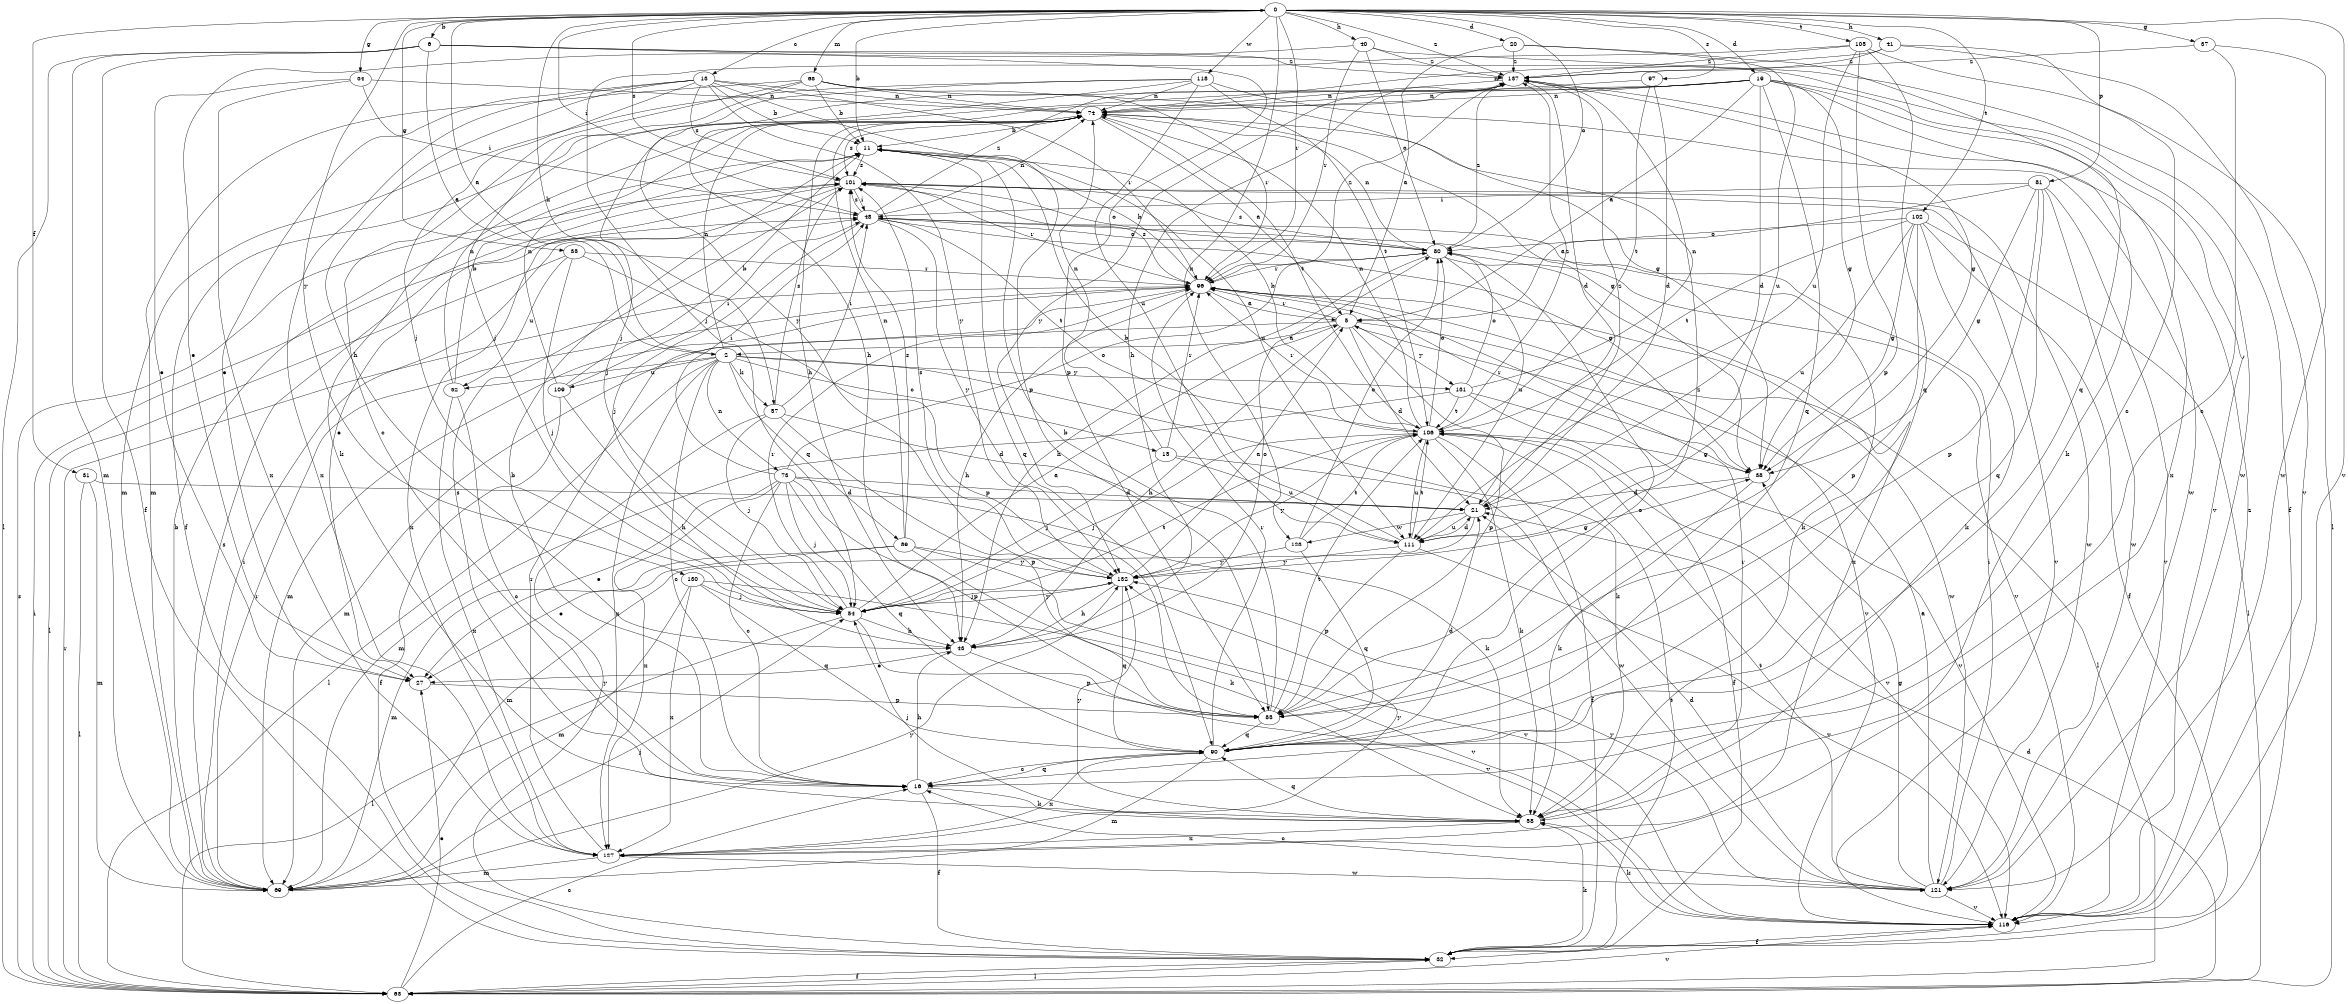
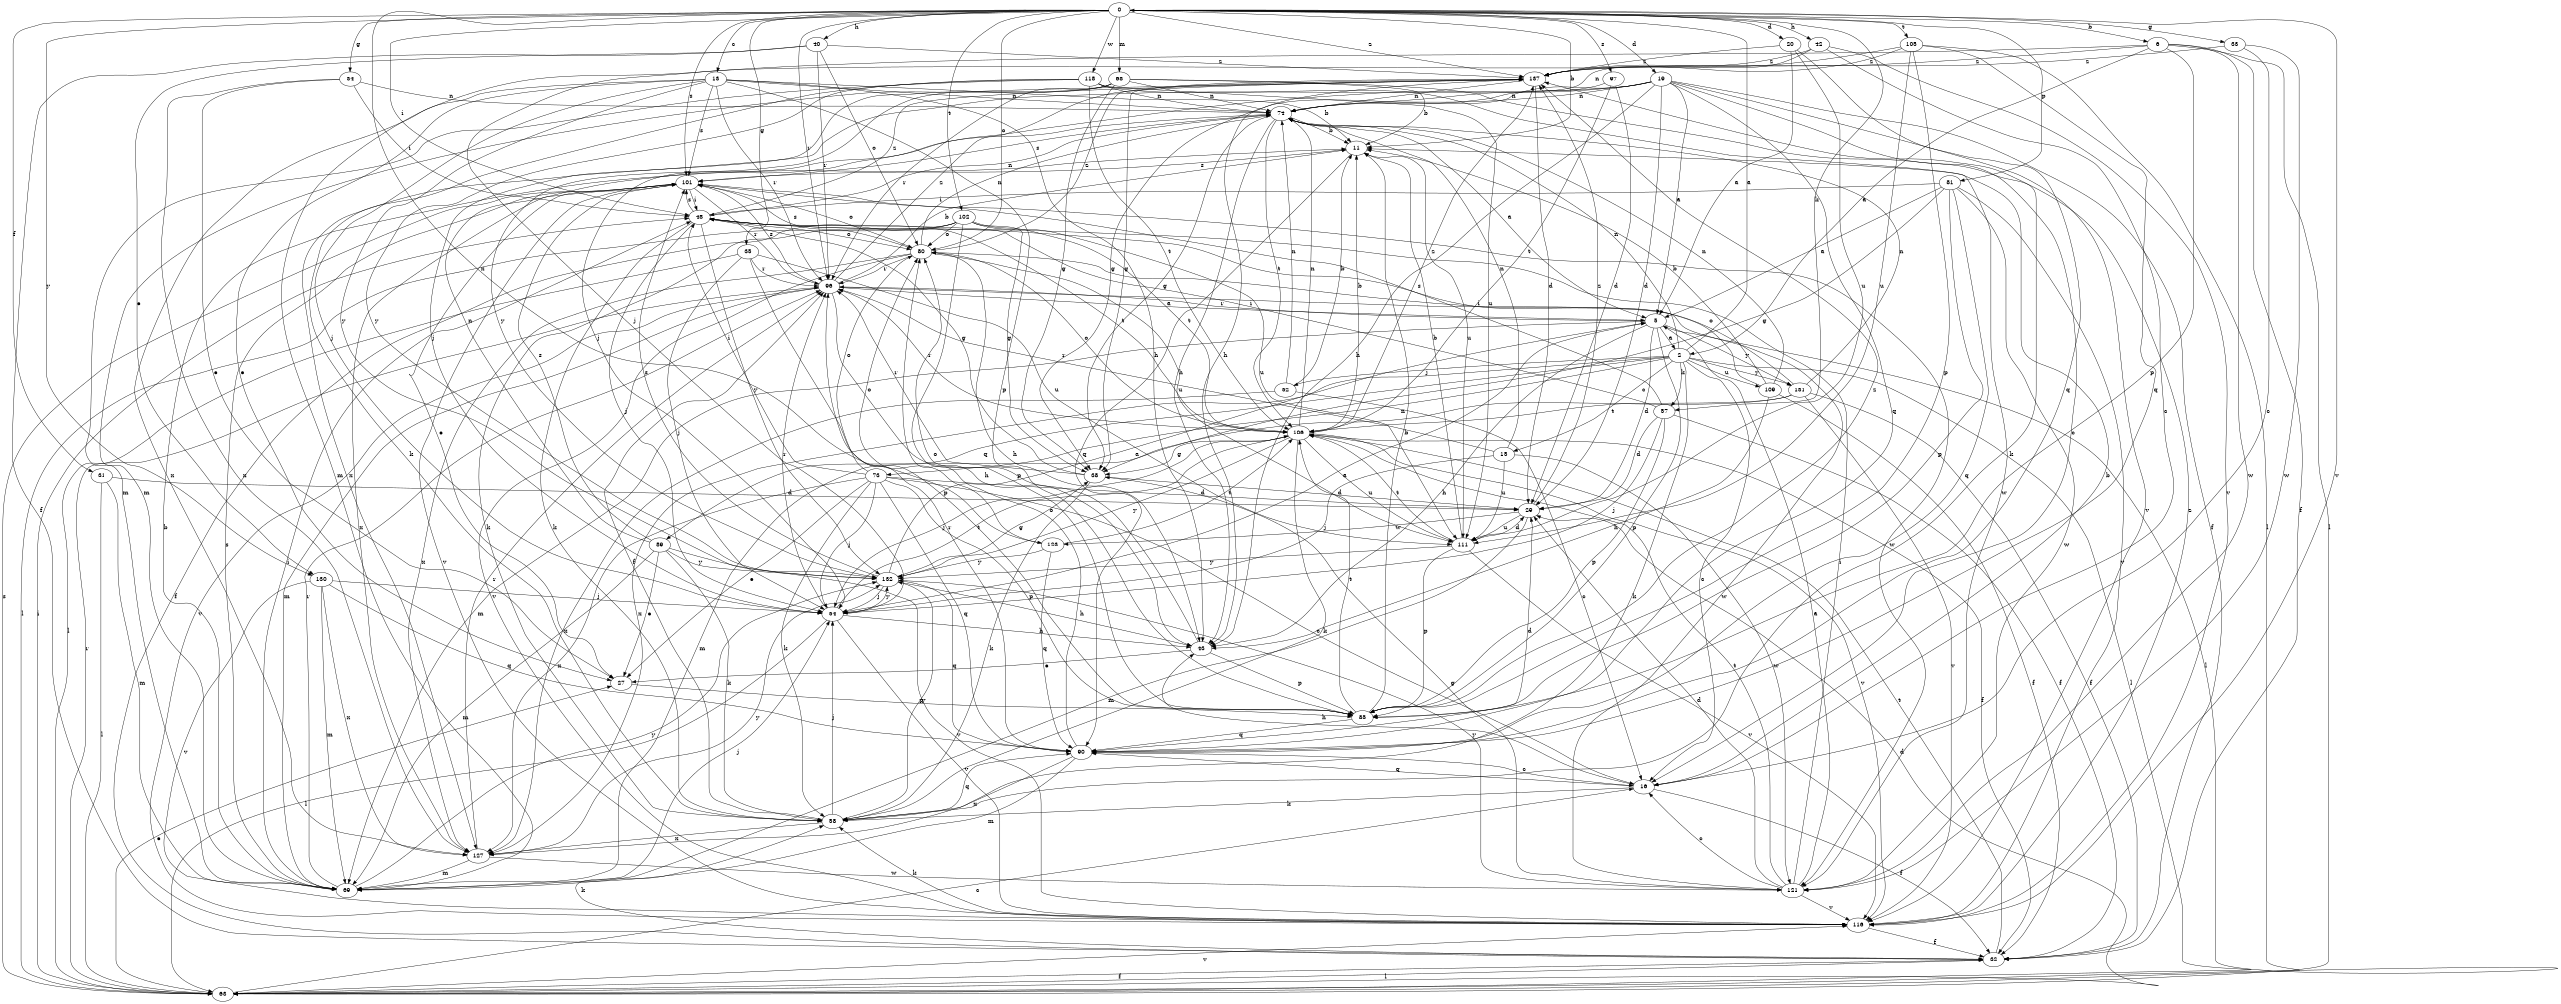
(1890, 44) -> (1819, 44)
(2205, 44) -> (2235, 44)
(432, 65) -> (206, 78)
(1343, 265) -> (925, 297)
(524, 327) -> (1073, 410)
(1475, 510) -> (1529, 510)
(464, 542) -> none
(1743, 562) -> (634, 562)
(605, 683) -> (2060, 683)
